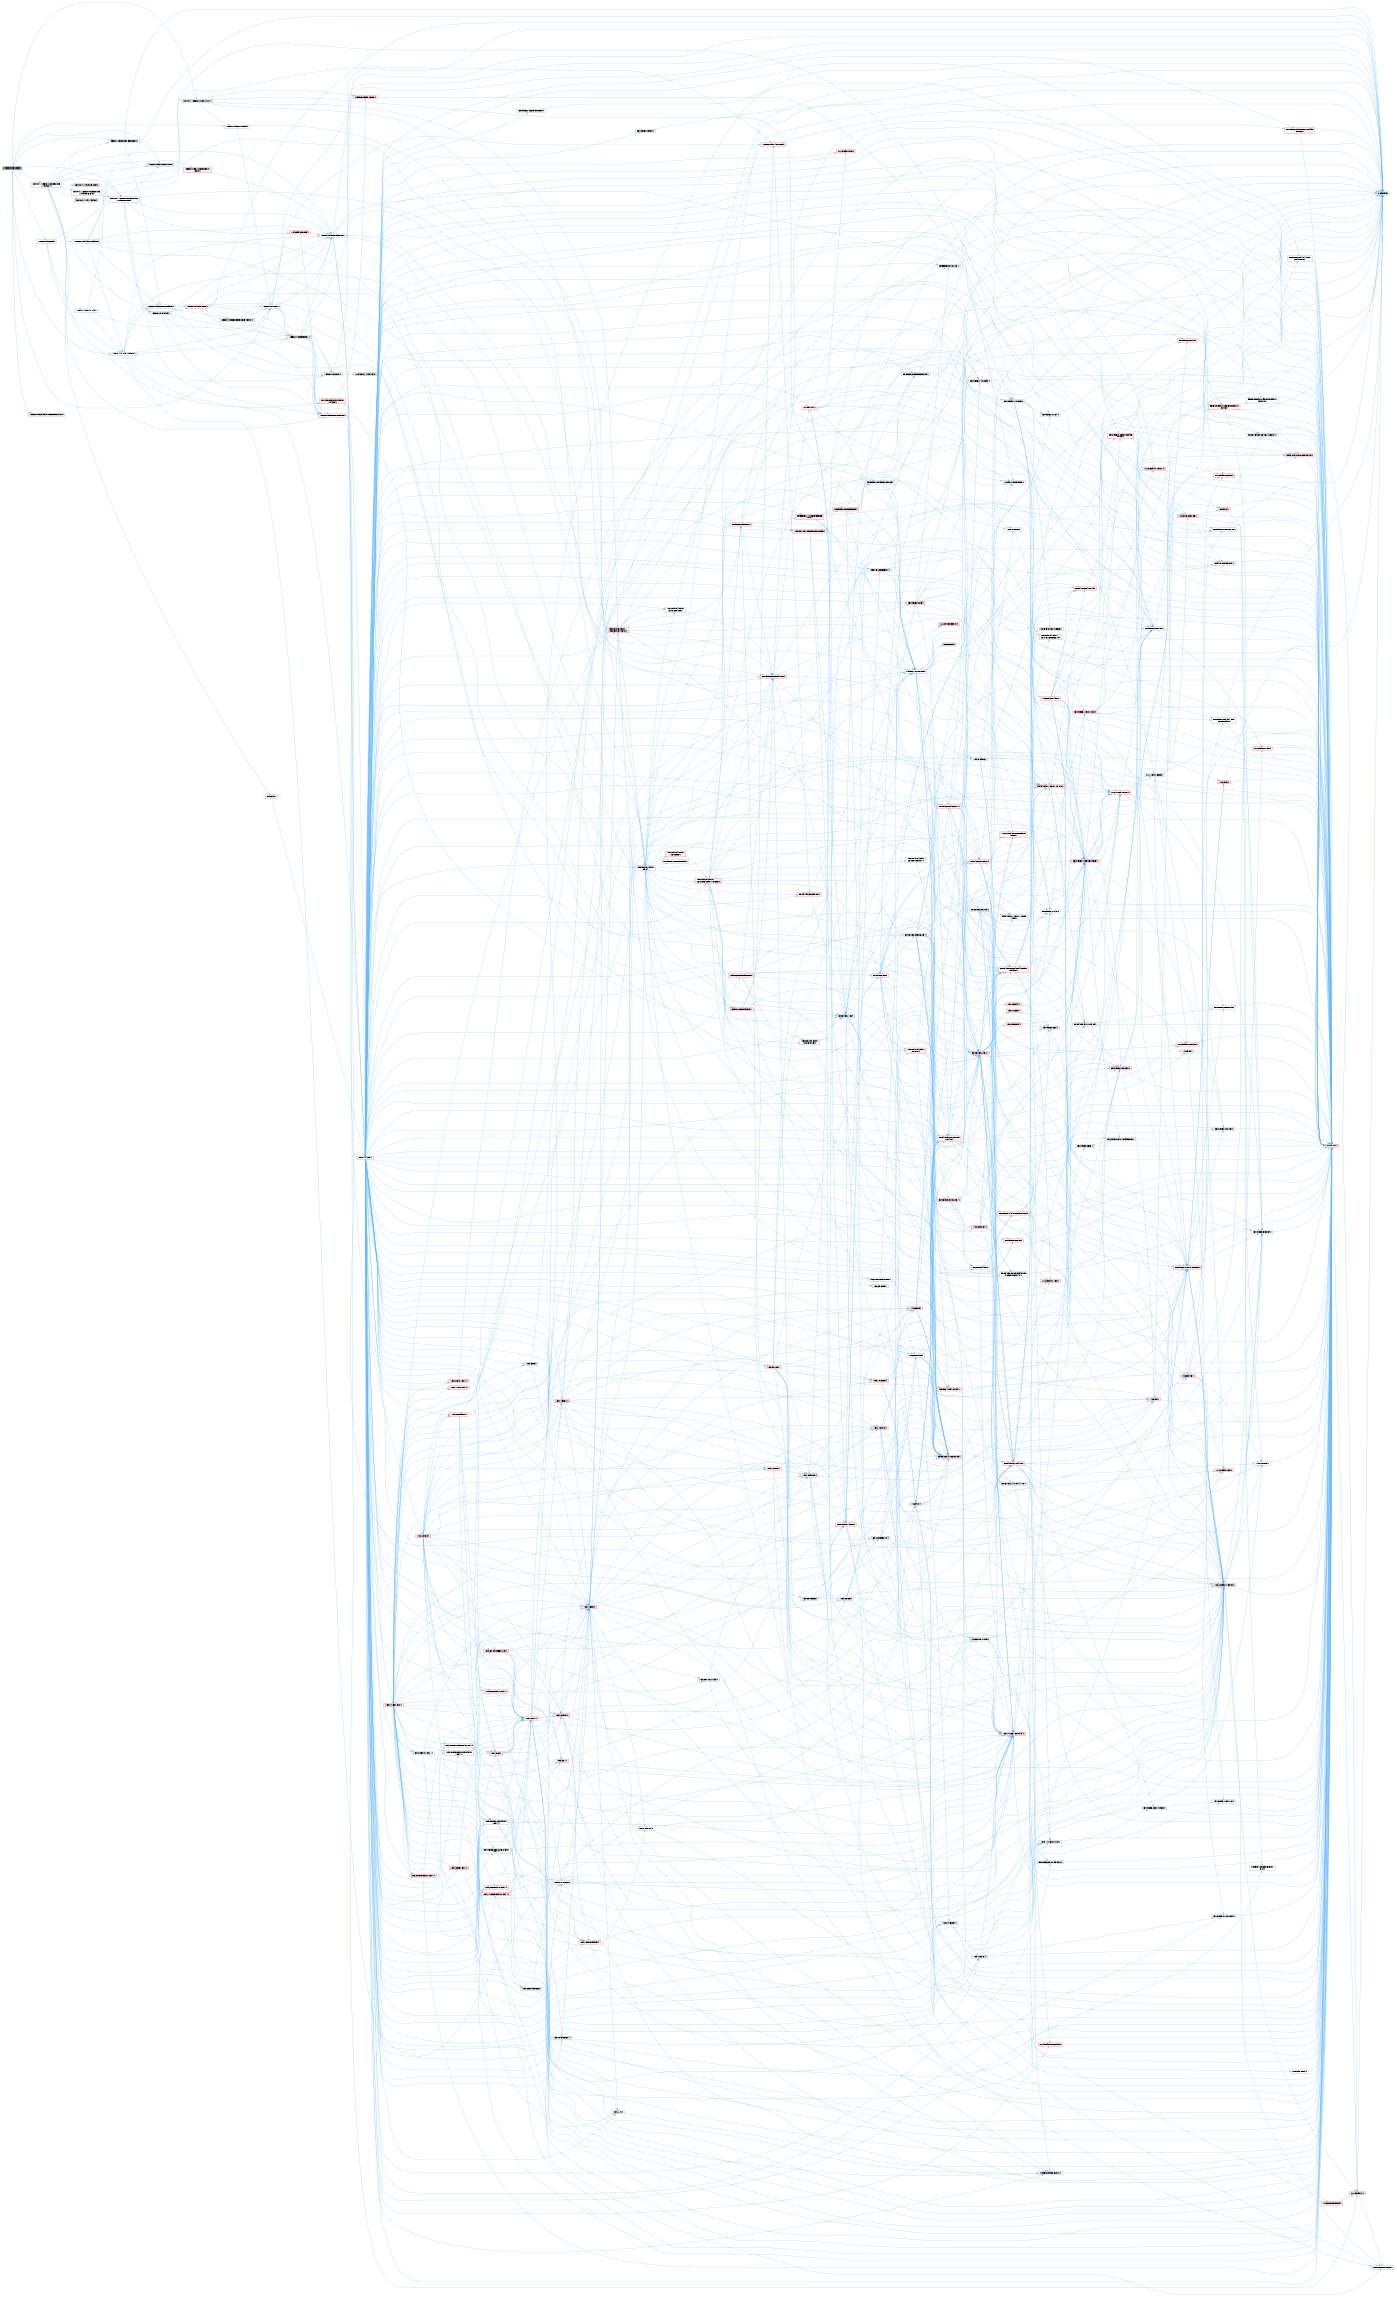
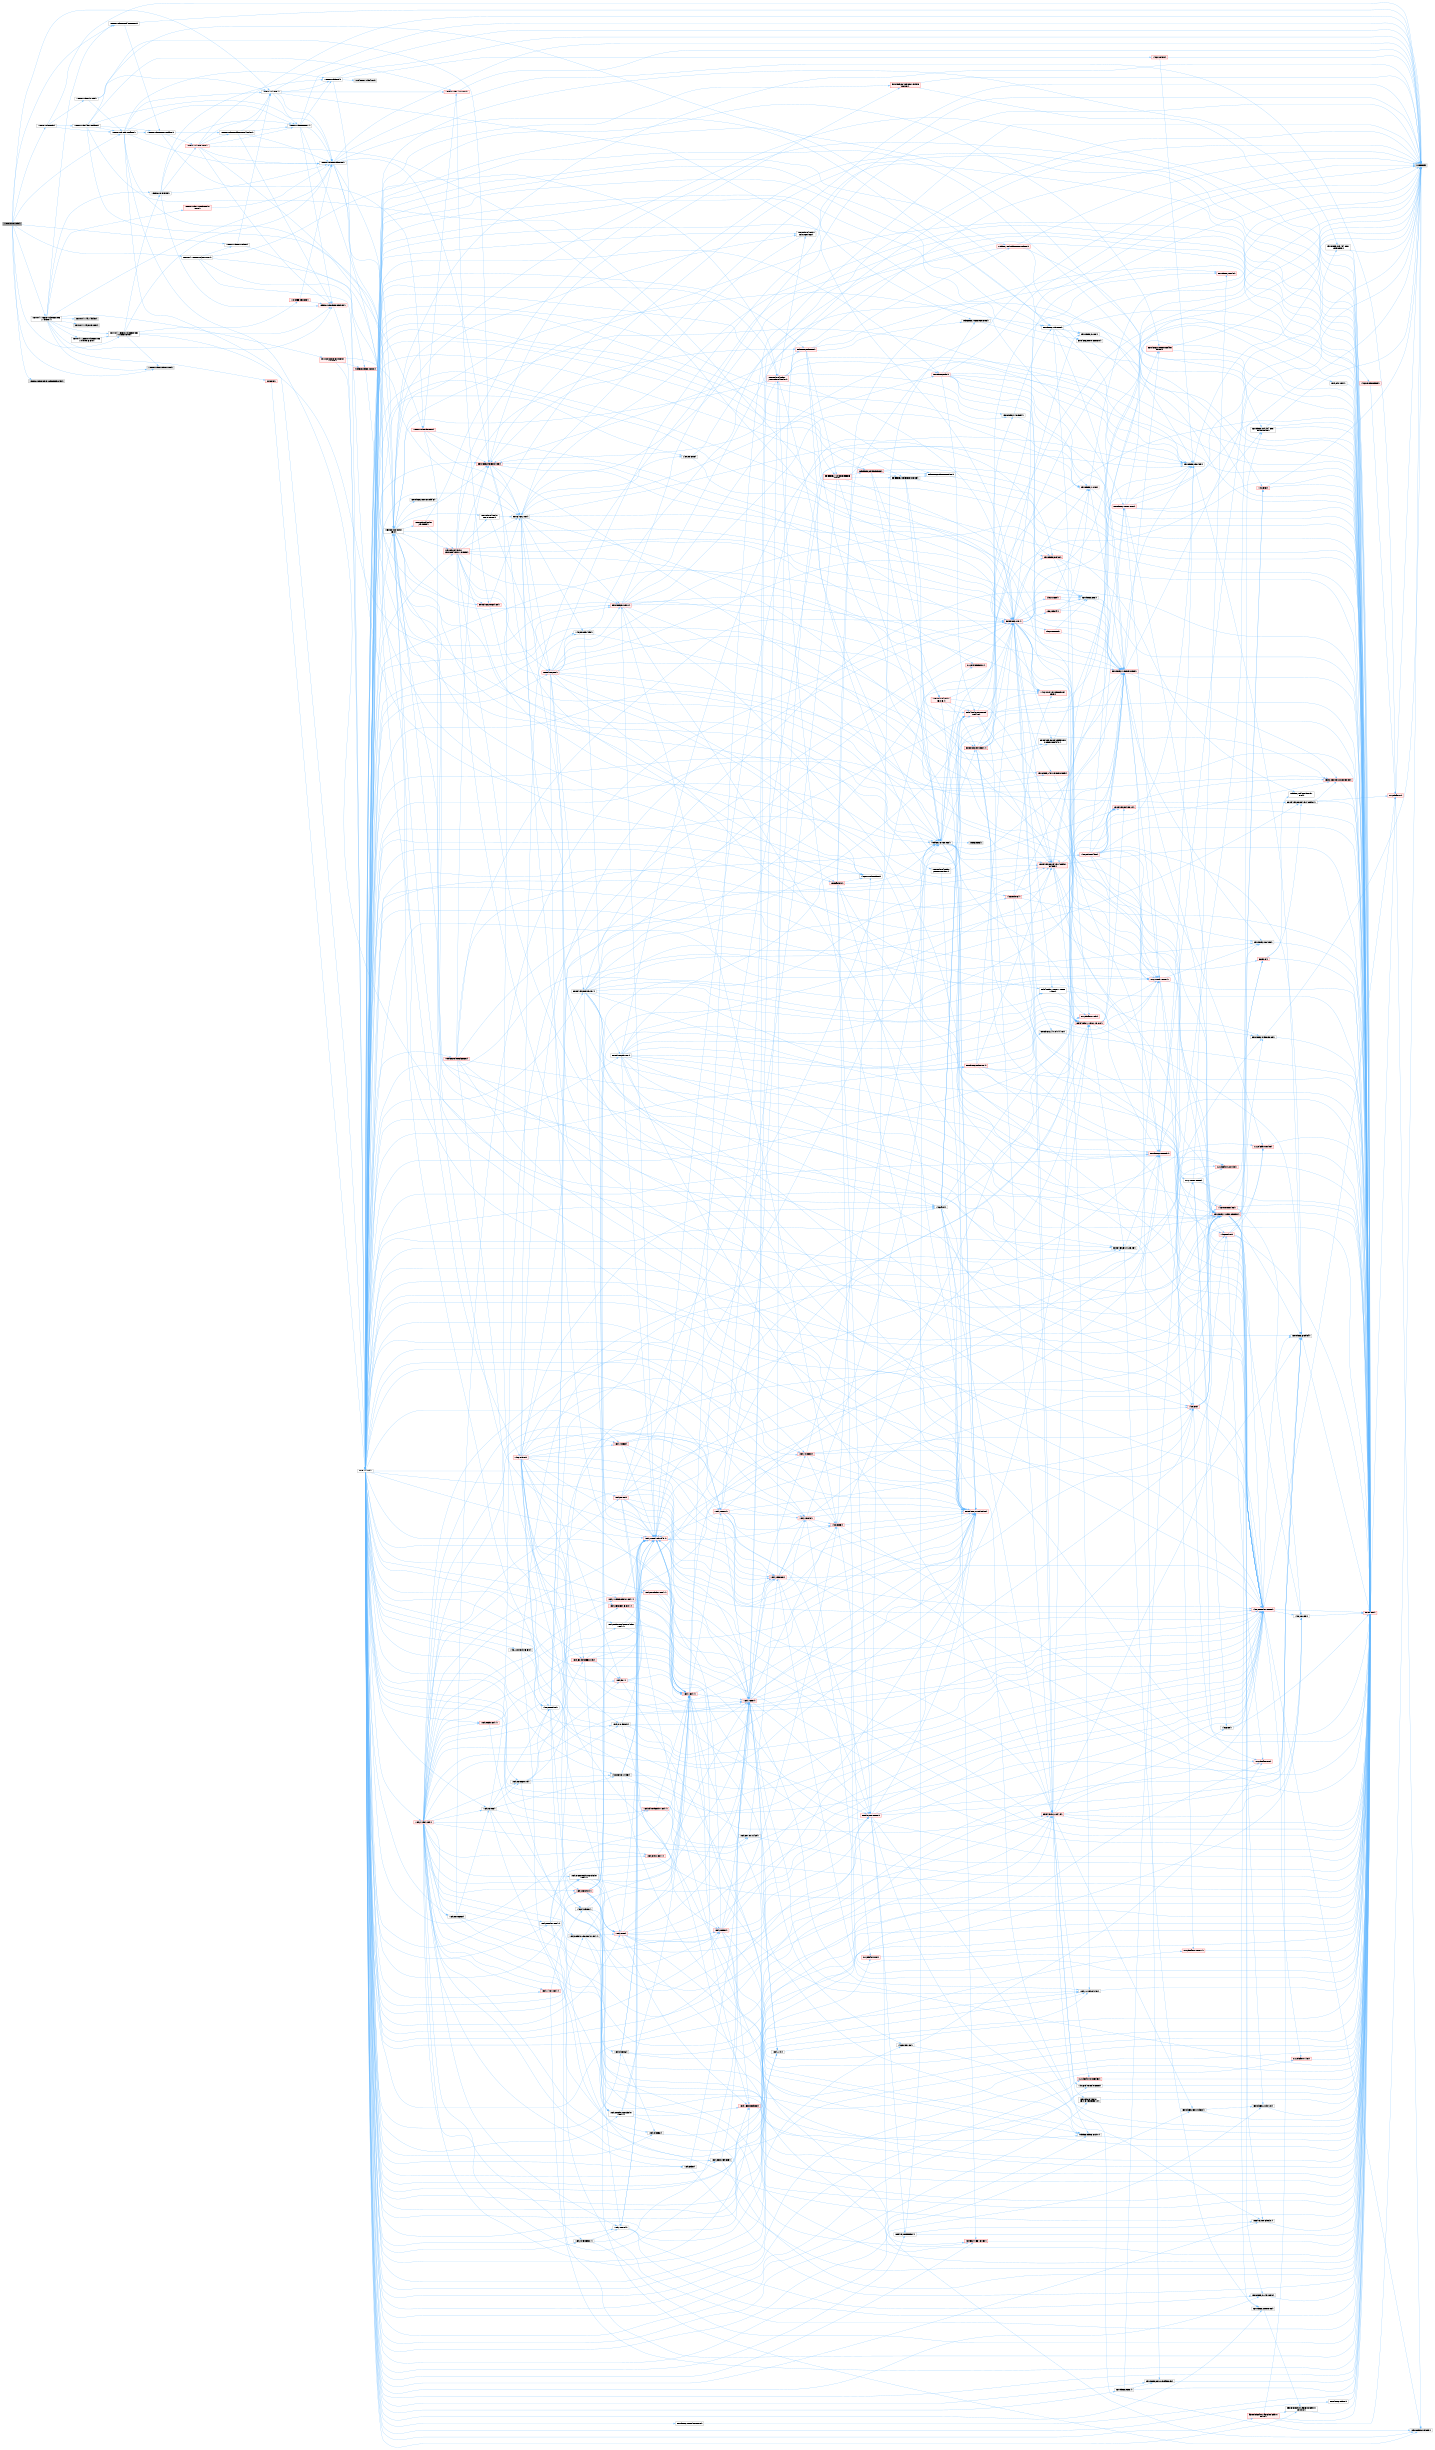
none -> (1160, 57)
(949, 266) -> (976, 321)
(1324, 1044) -> (1282, 2358)
(780, 1783) -> (670, 1617)
